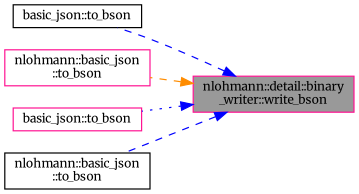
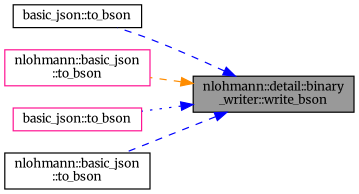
(274, 94) -> (274, 94)
